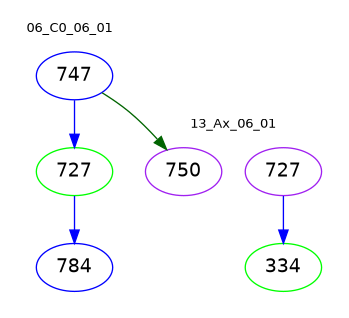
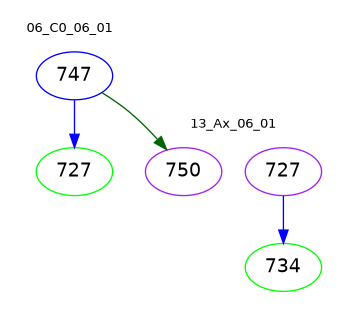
(75, 267) -> none
(283, 267) -> (283, 267)
